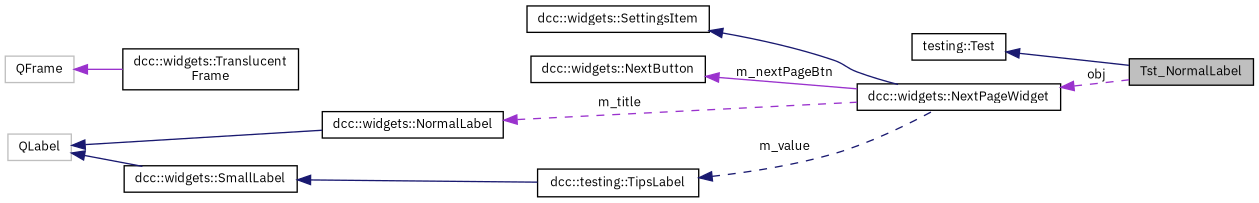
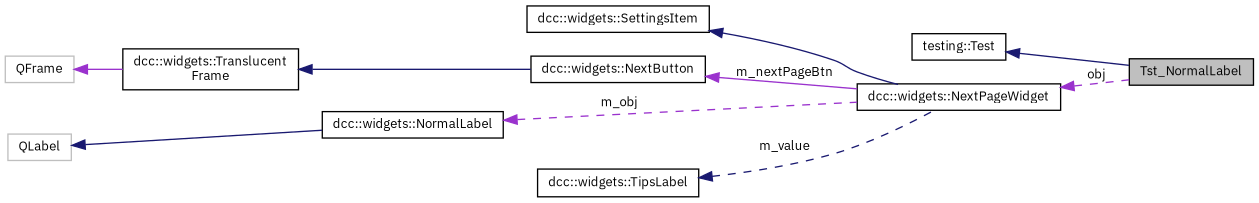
none -> (422, 69)
(618, 103) -> (618, 103)
(211, 179) -> none
(618, 183) -> (618, 183)
